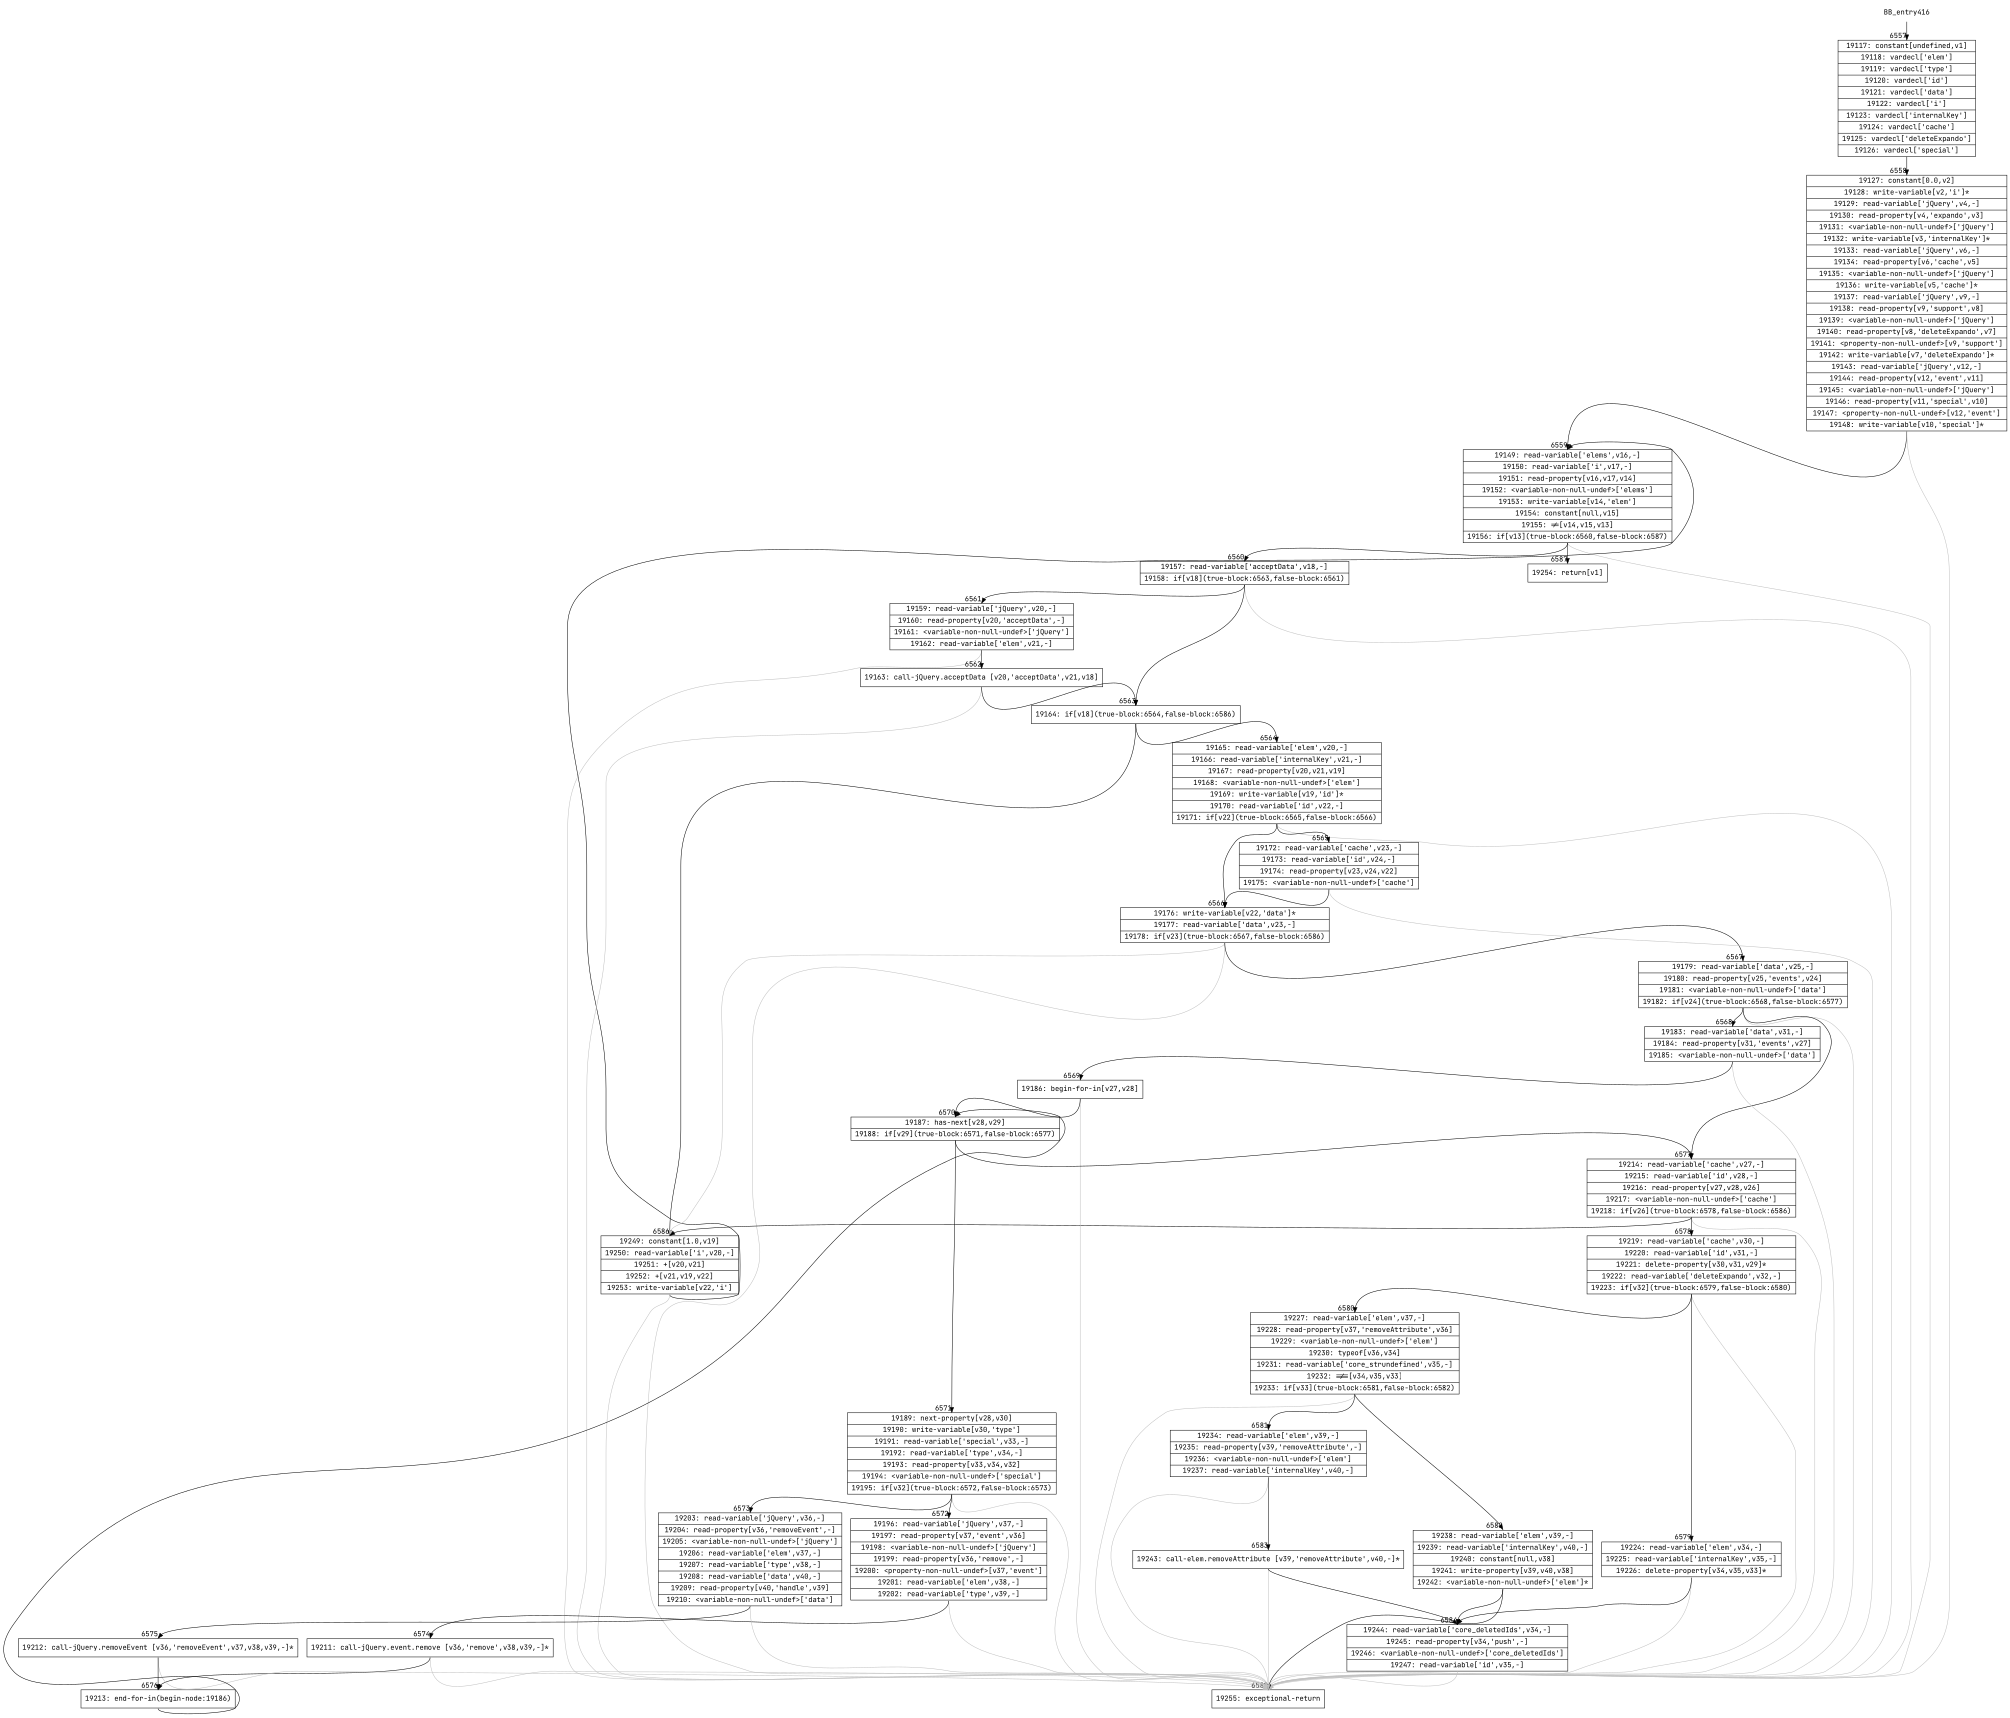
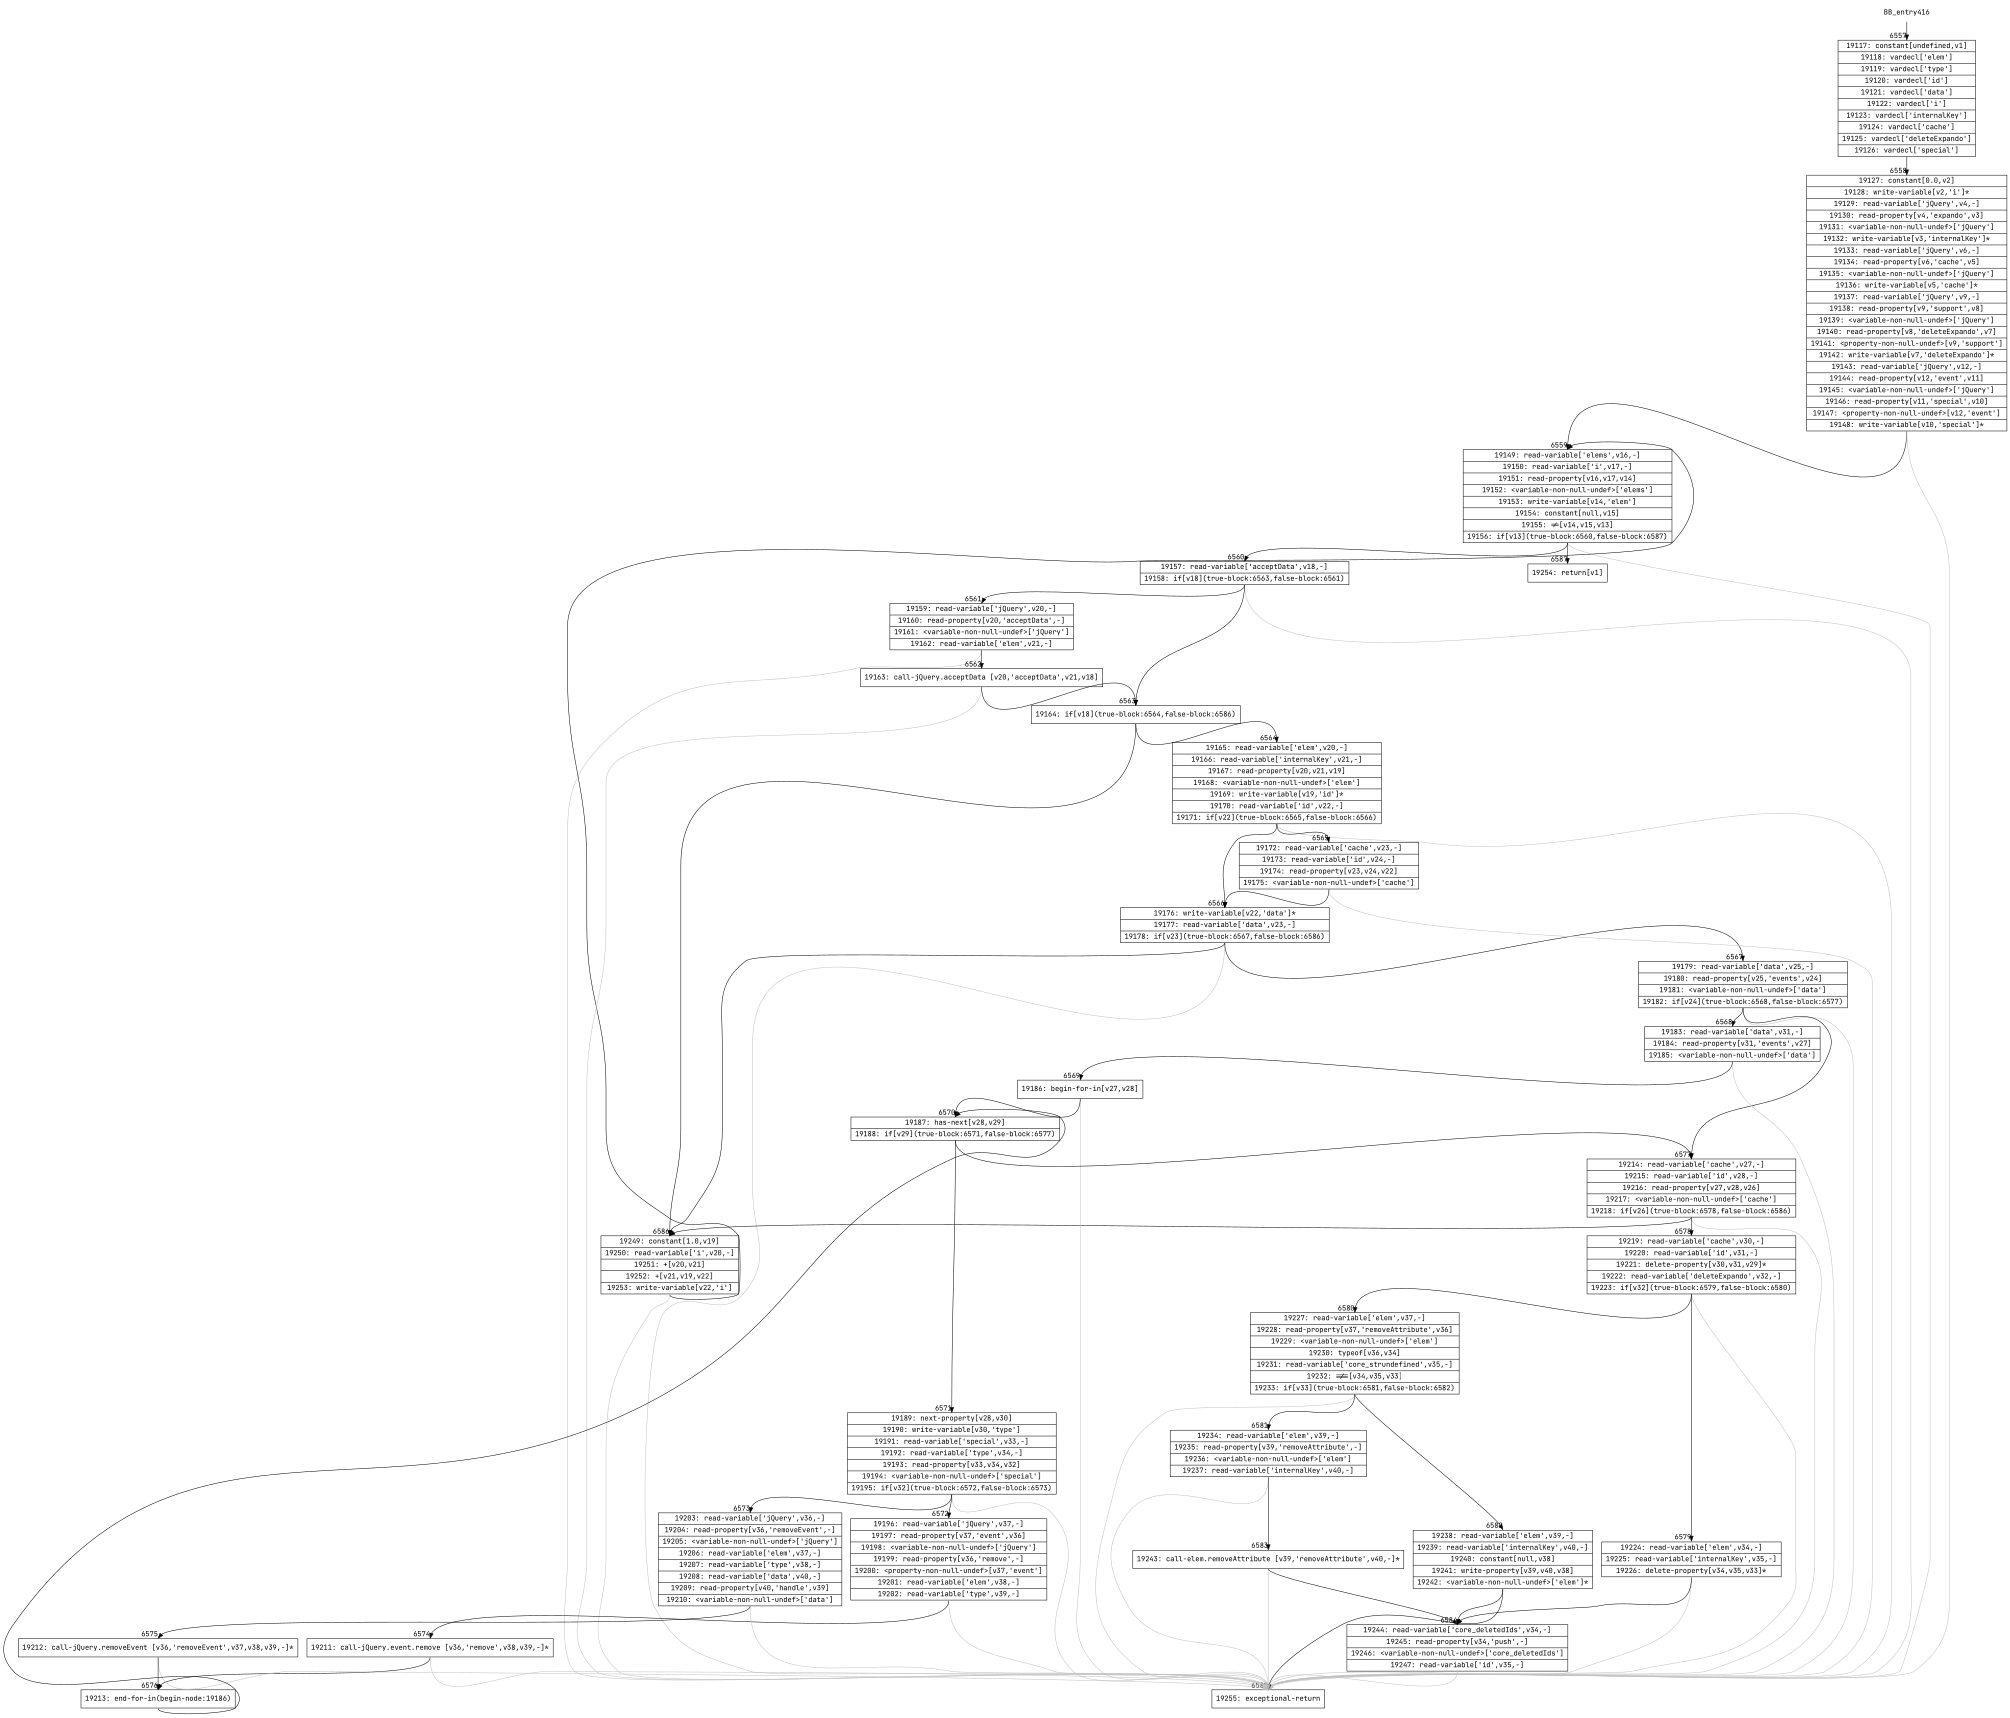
(839, 955) -> (839, 955)
